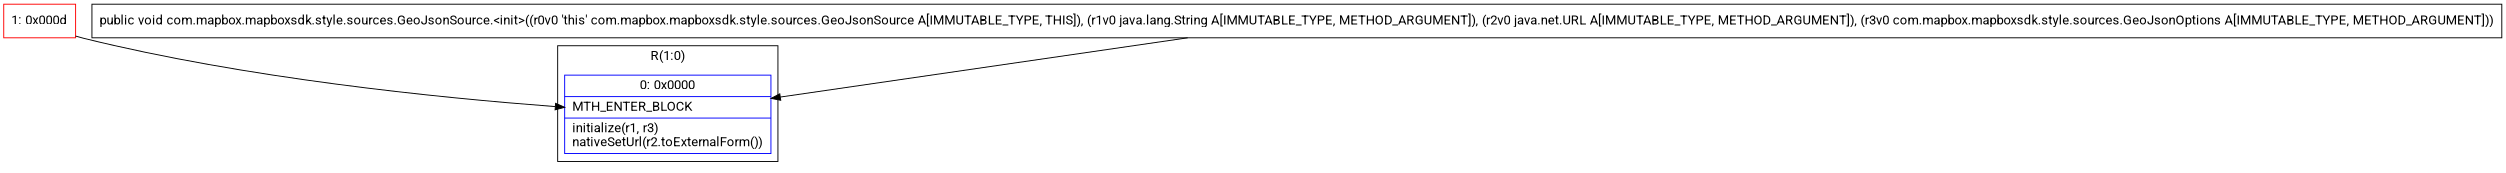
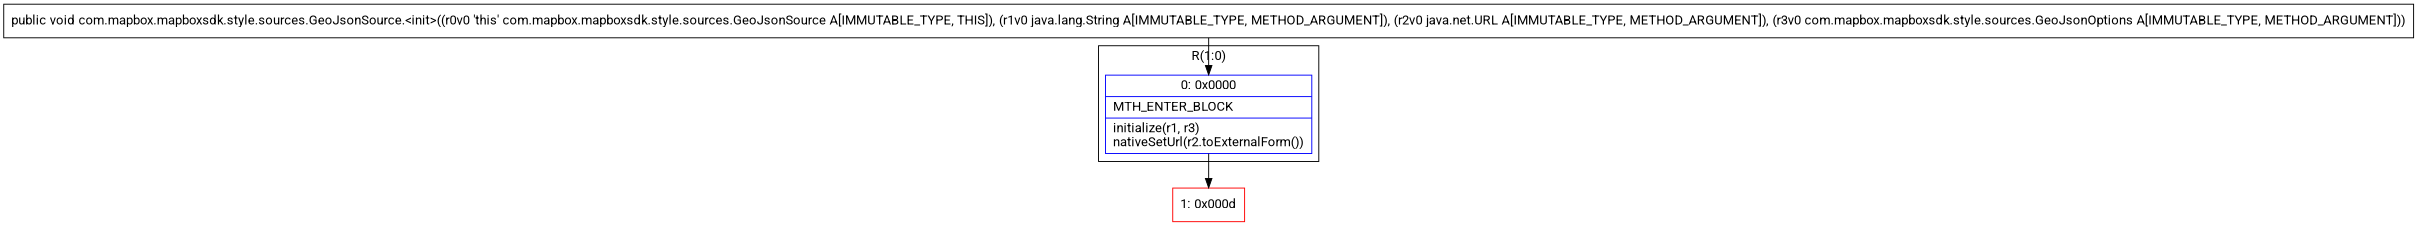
(314, 81) -> (1209, 167)
